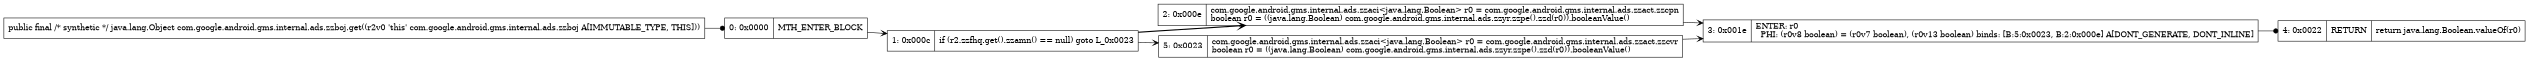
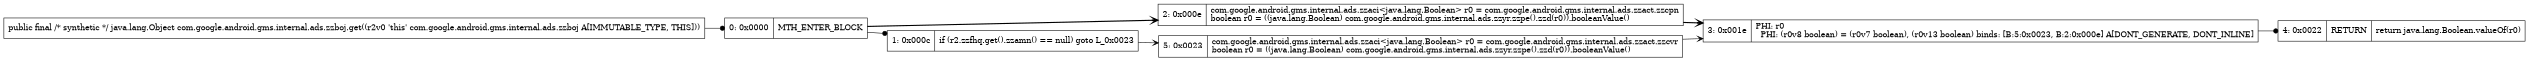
(1690, 23) -> (1690, 23)
(1778, 27) -> (1771, 27)
(1189, 29) -> (1010, 23)
(875, 33) -> (875, 33)
